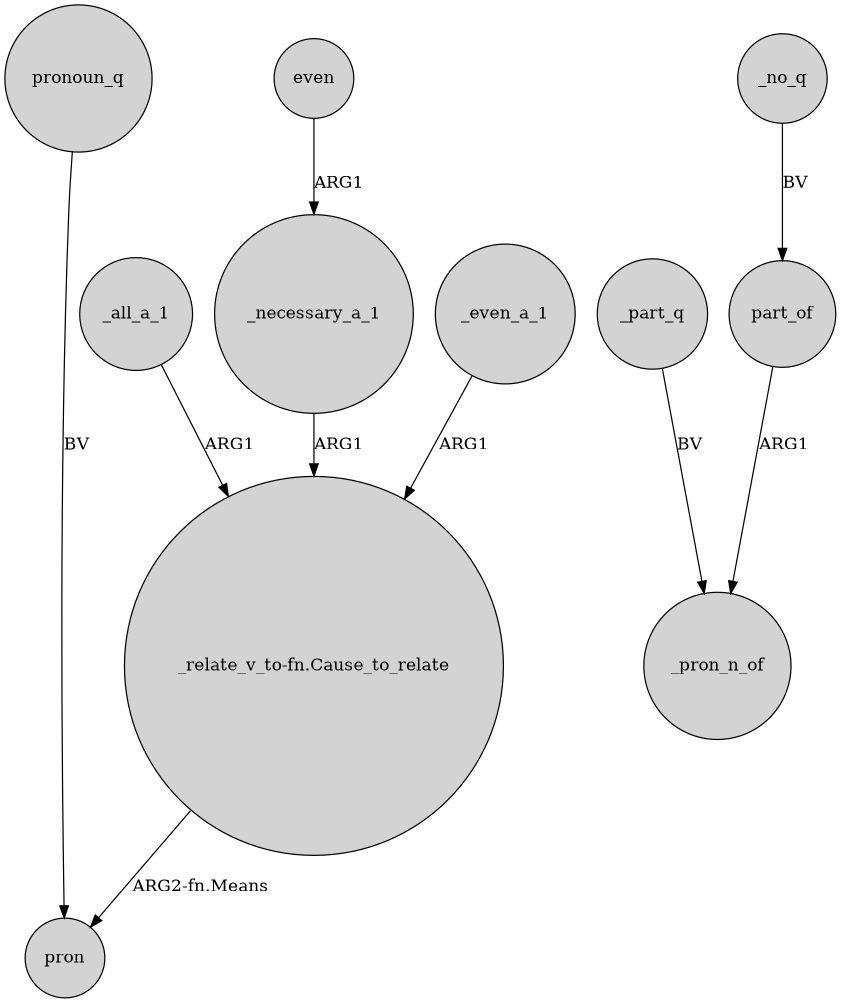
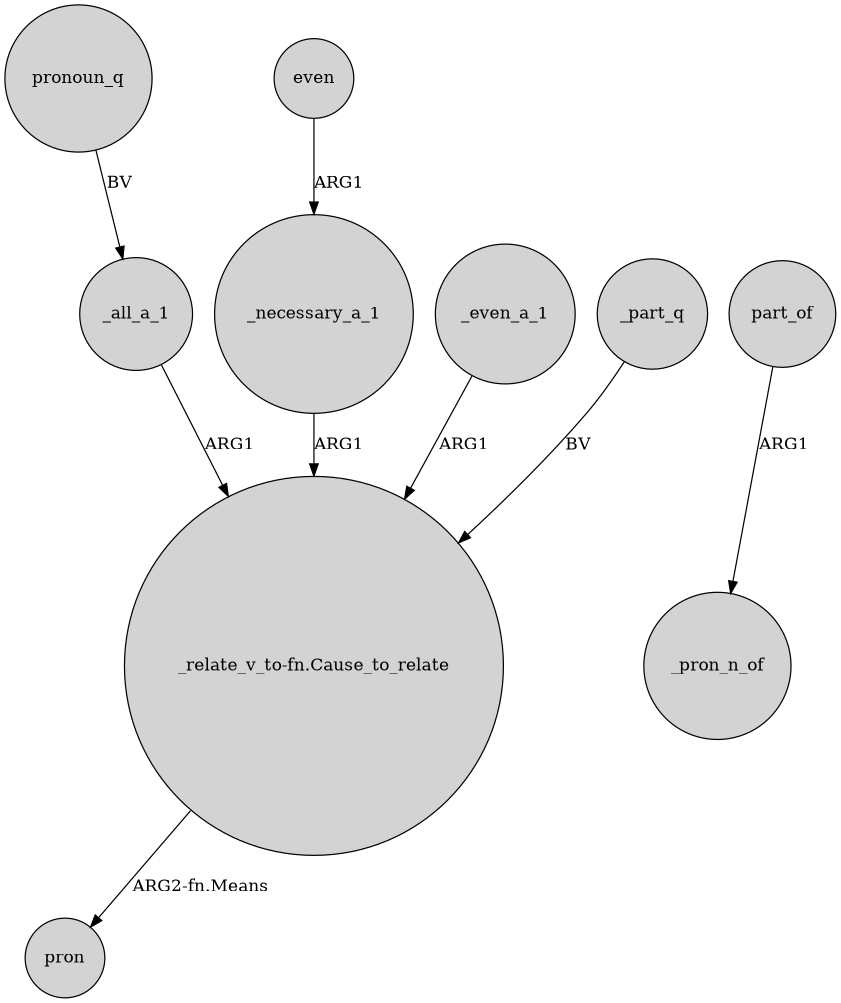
(782, 78) -> none
(682, 475) -> (551, 452)
(62, 529) -> (108, 198)
